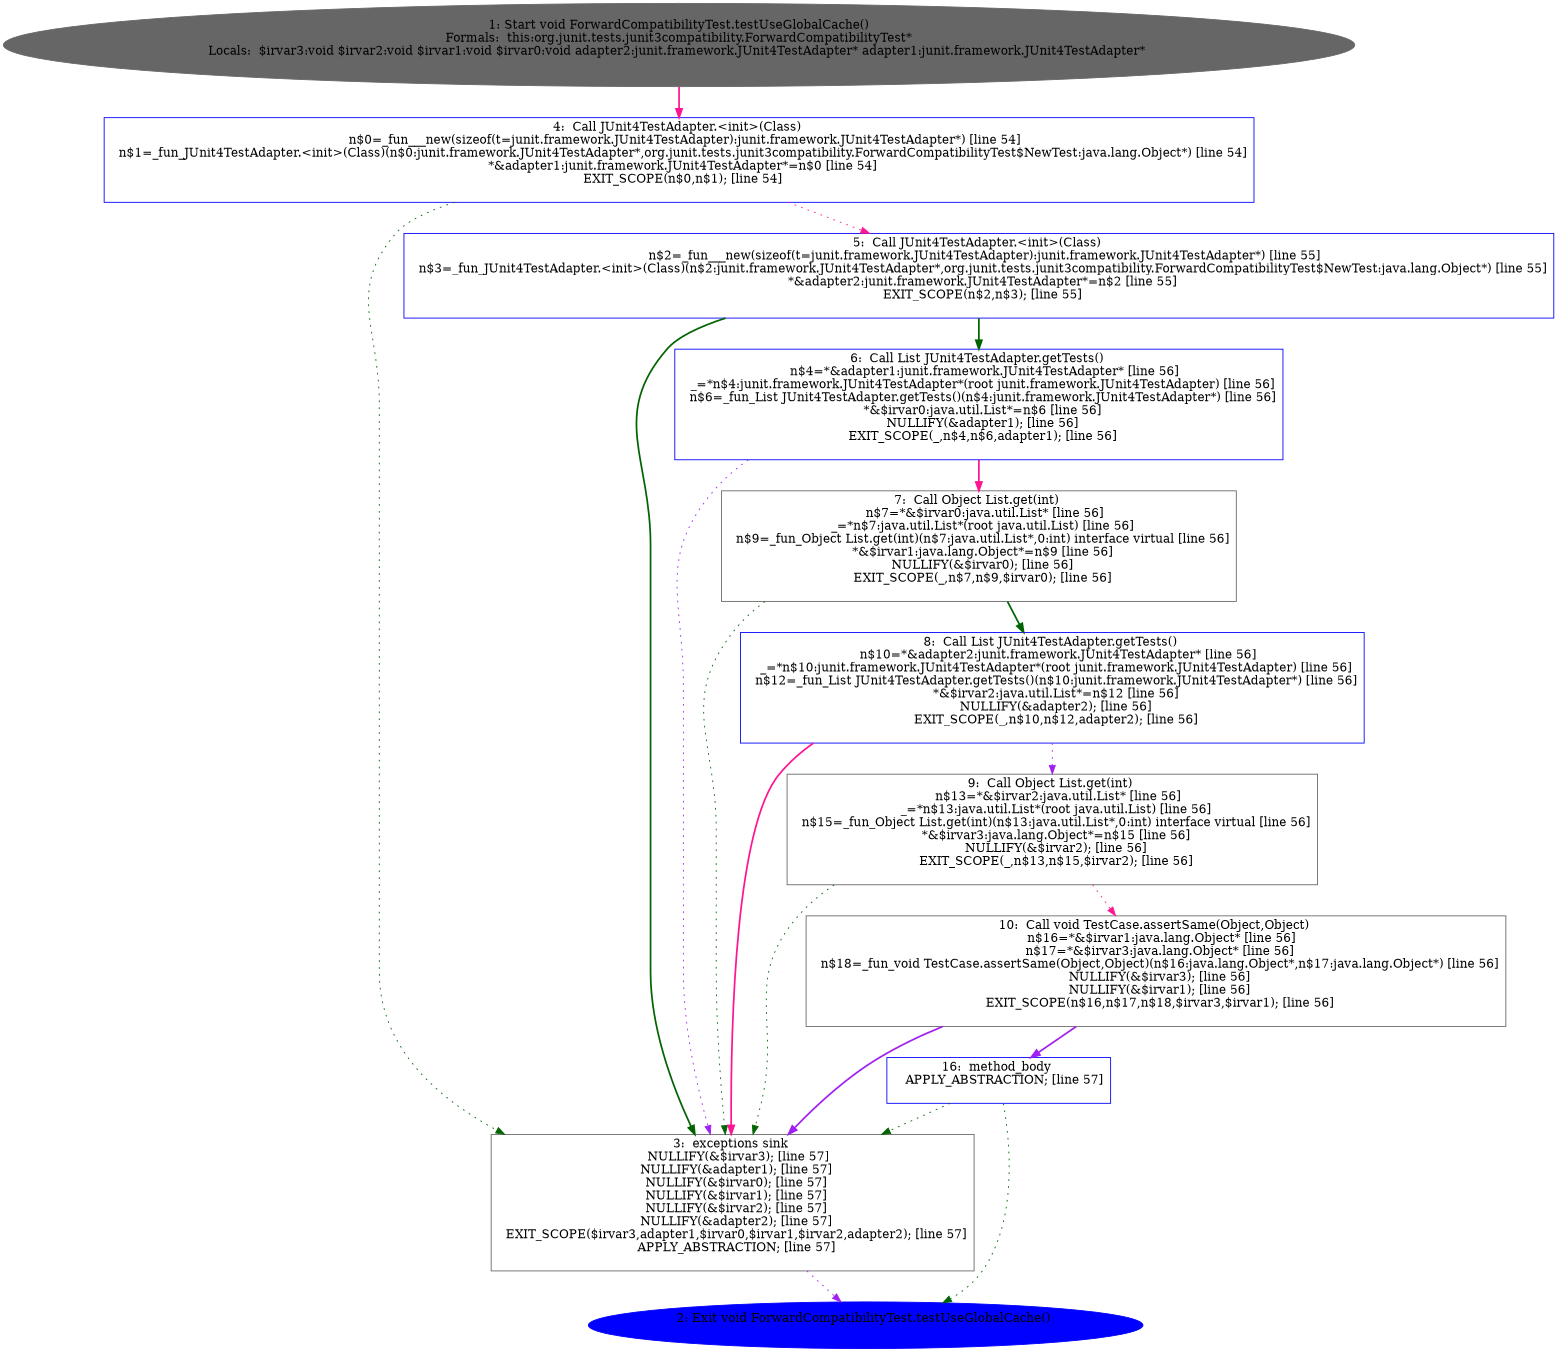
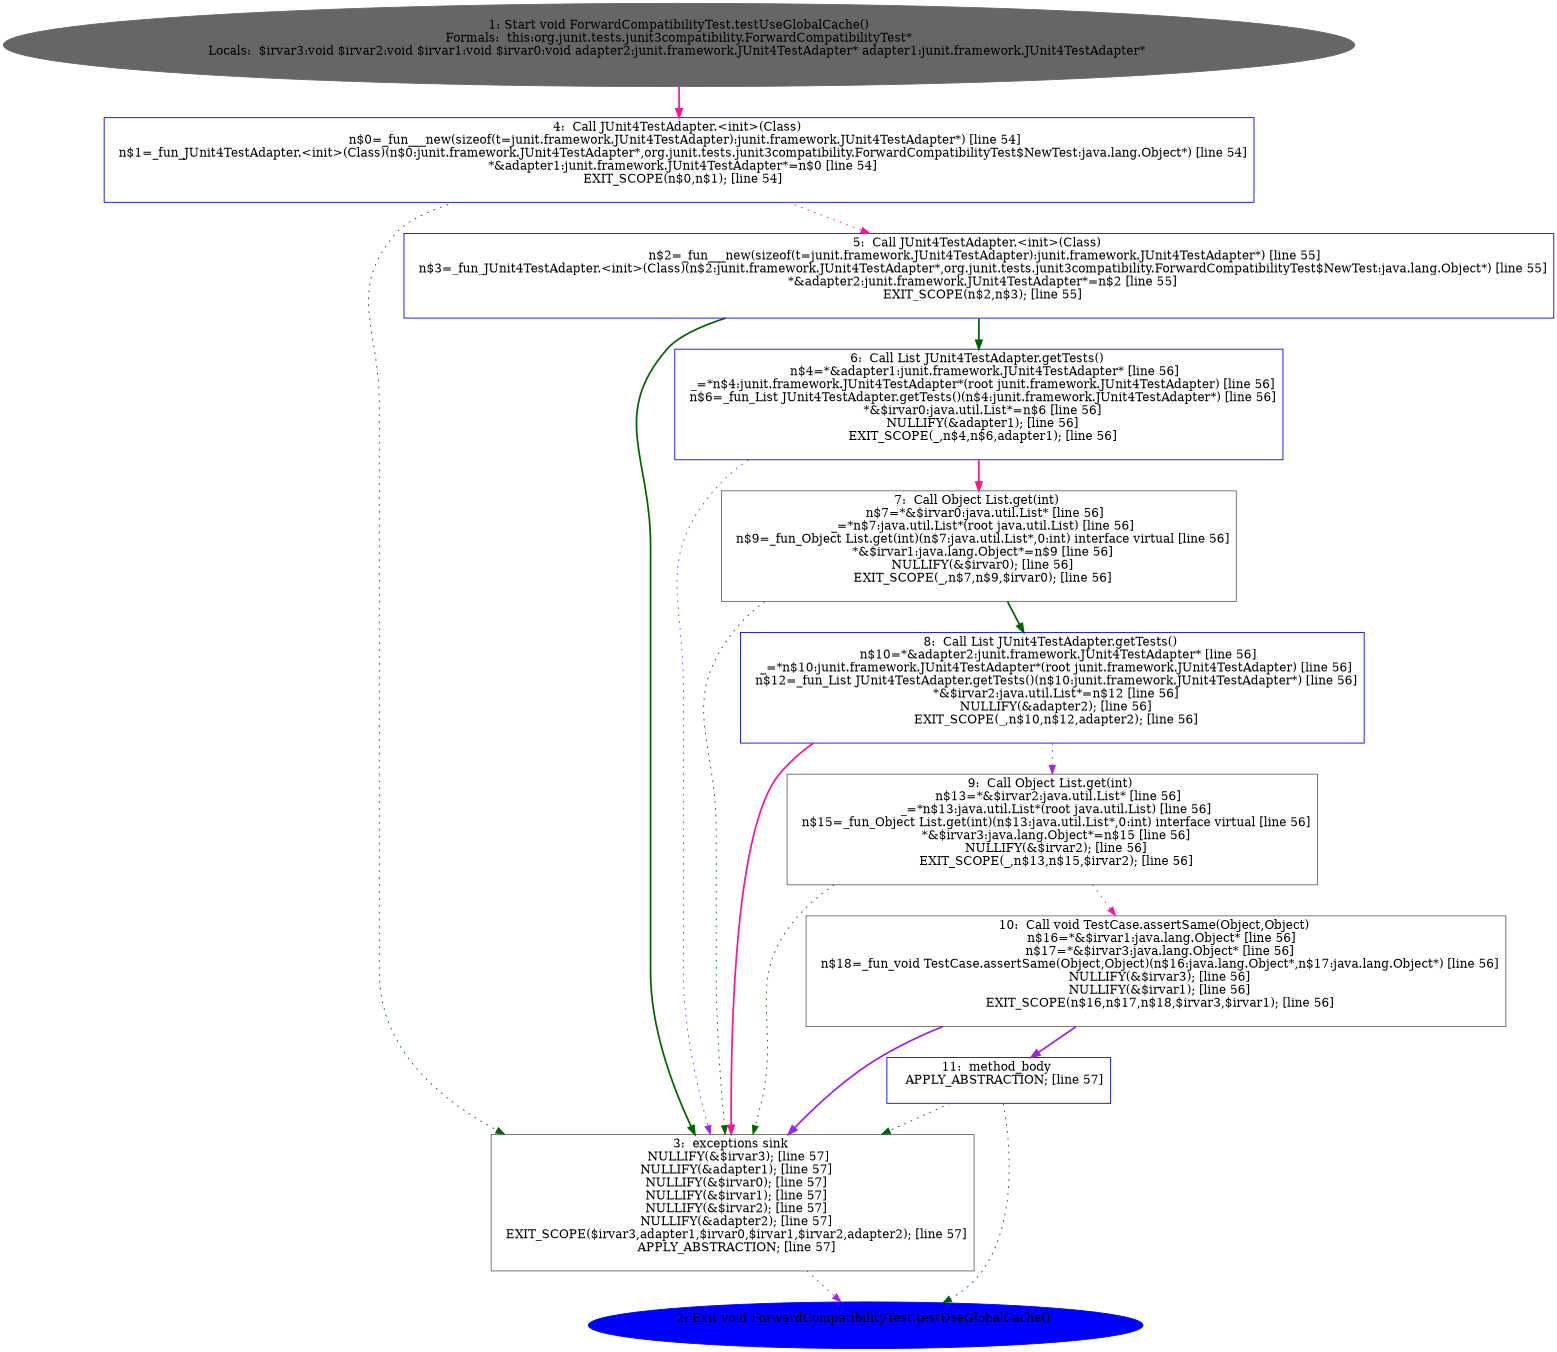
(999, 1080) -> (999, 1080)
